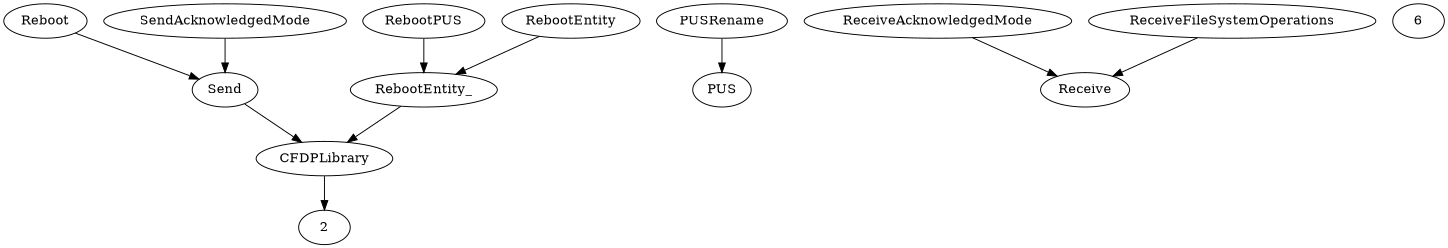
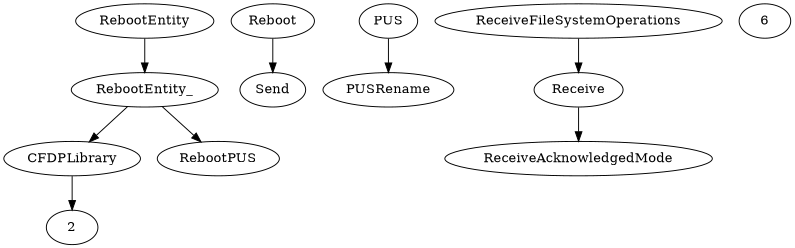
(225, 21) -> none
(424, 51) -> (178, 121)
(722, 51) -> (388, 51)
(1010, 55) -> (579, 120)
(269, 120) -> none
